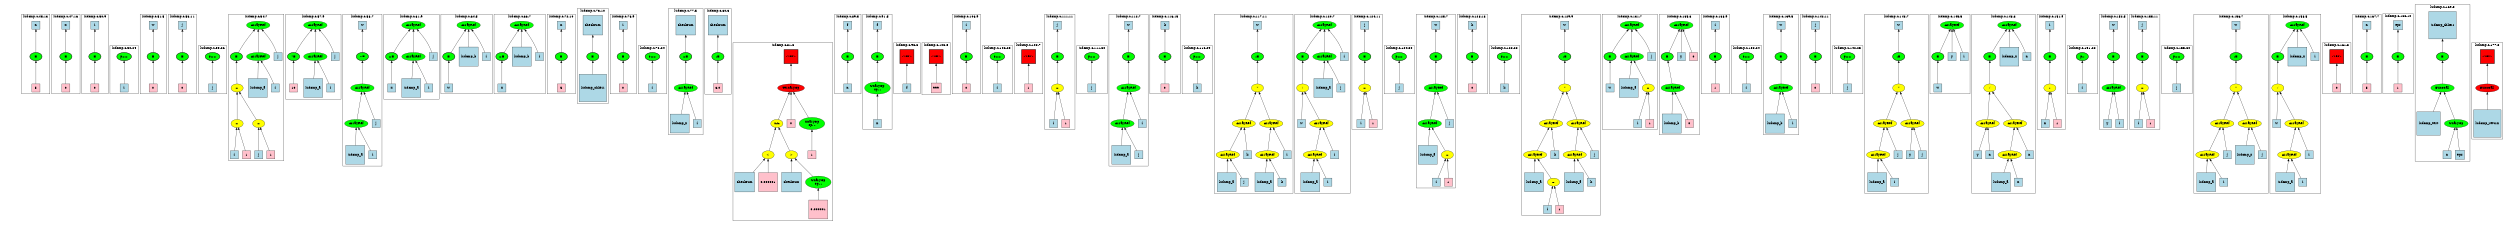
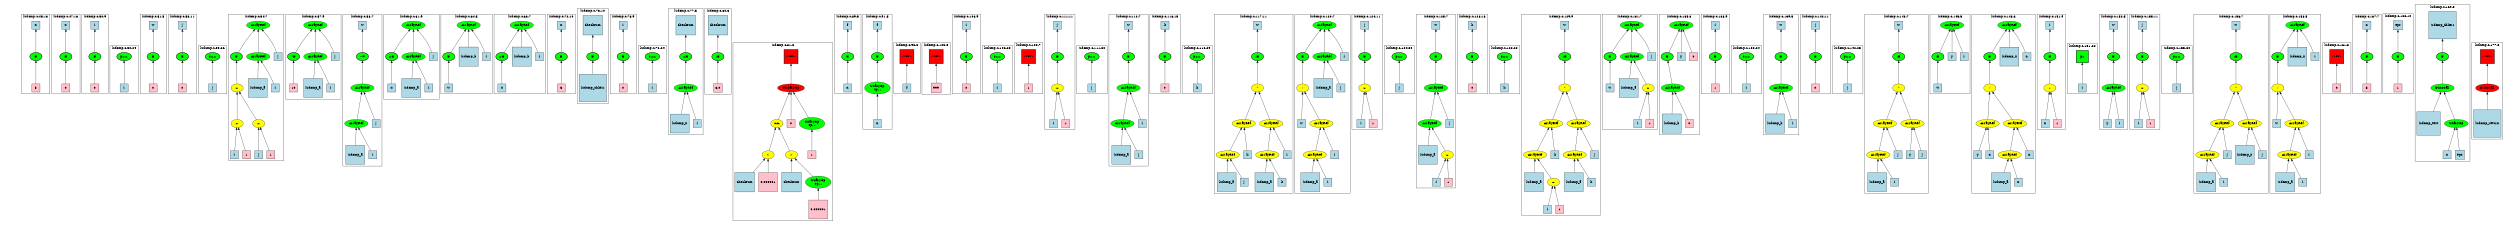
(2082, 57) -> (2082, 57)
